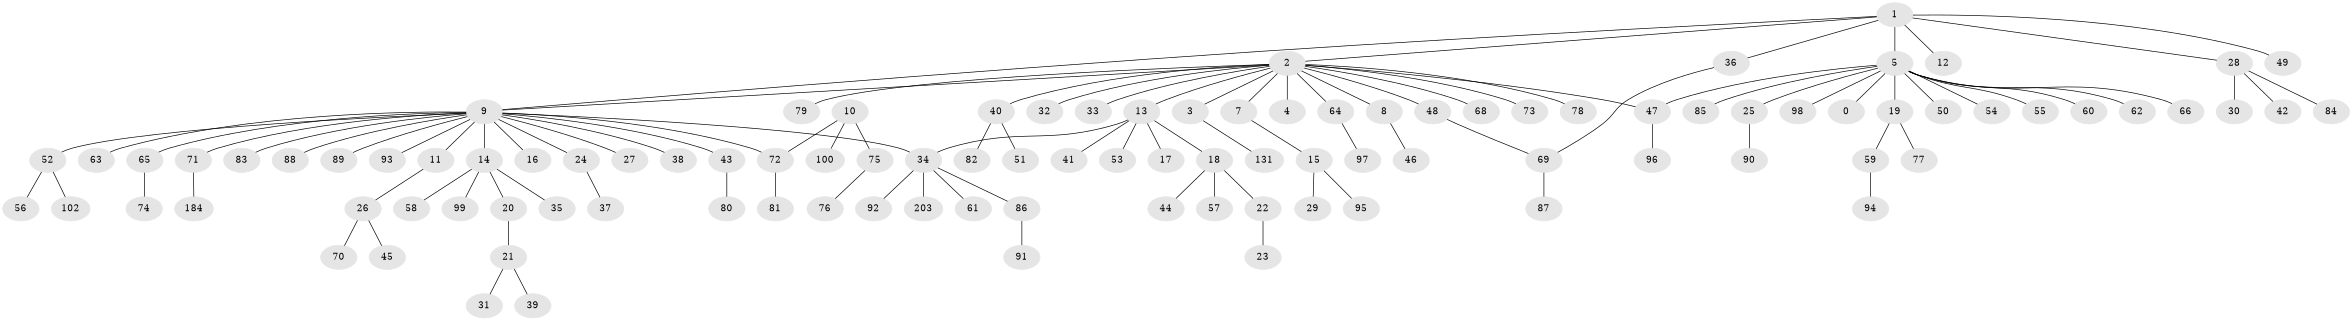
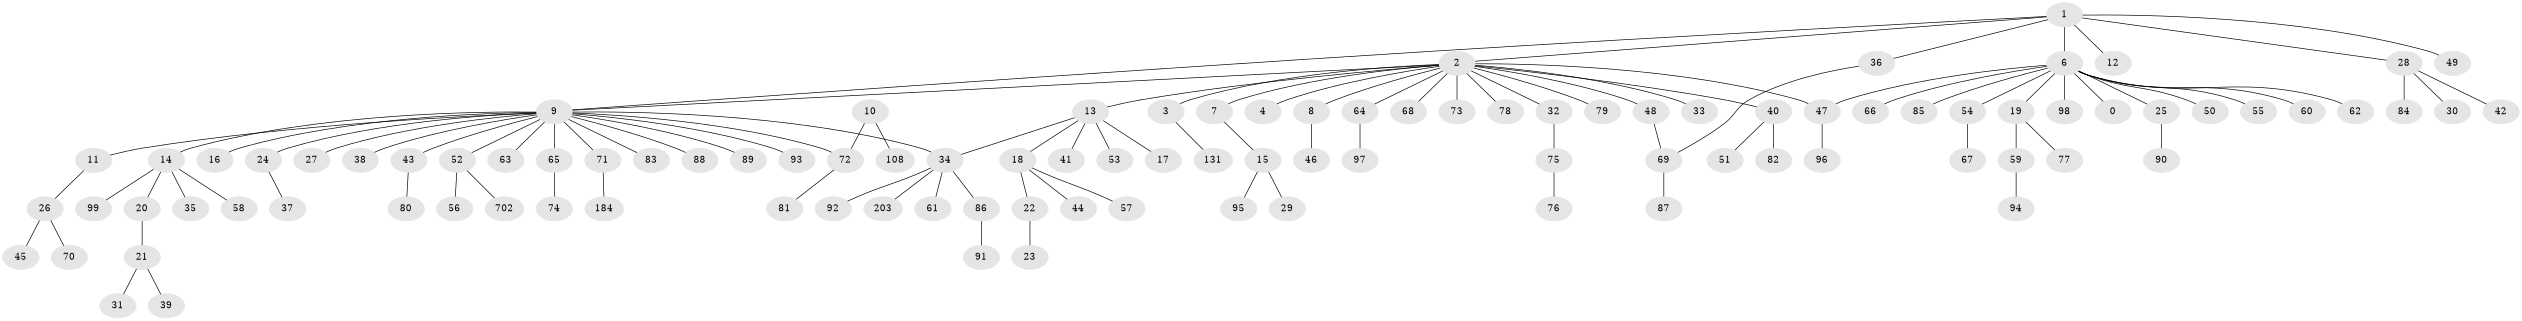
(1895, 63) -> (2065, 63)
(863, 136) -> (1554, 136)
(825, 160) -> (895, 160)
none -> (1968, 160)
(71, 209) -> (505, 209)
